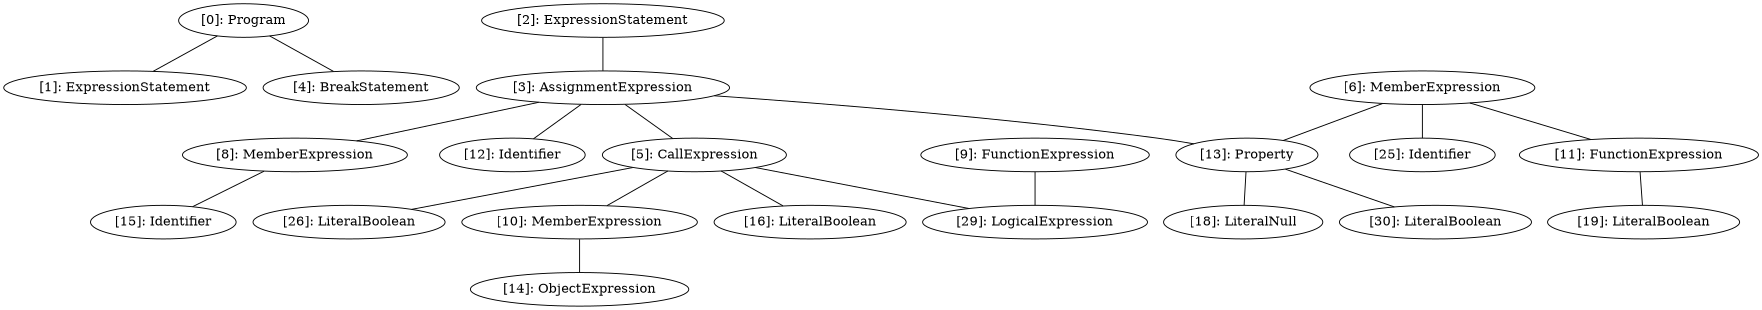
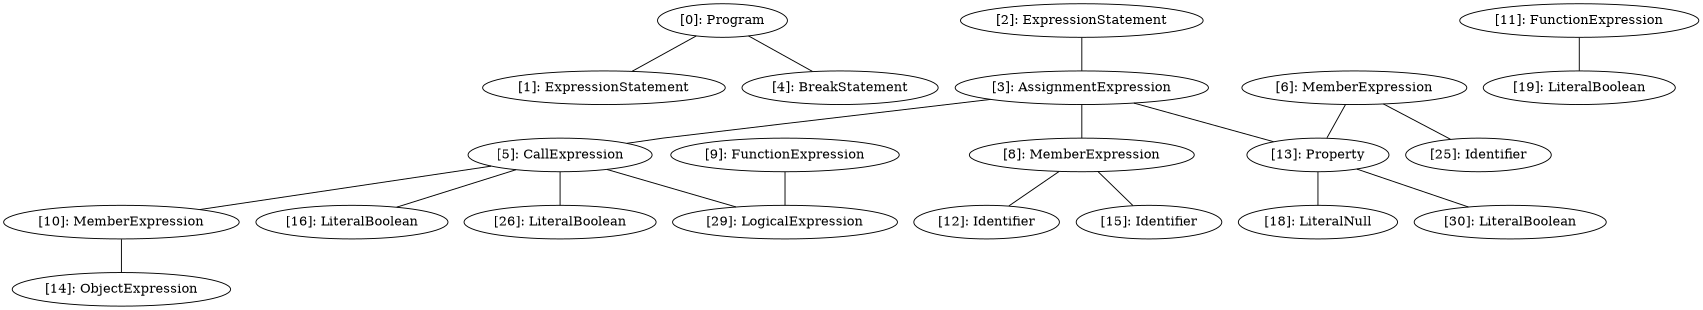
(1530, 121) -> none
(557, 122) -> (1034, 189)
